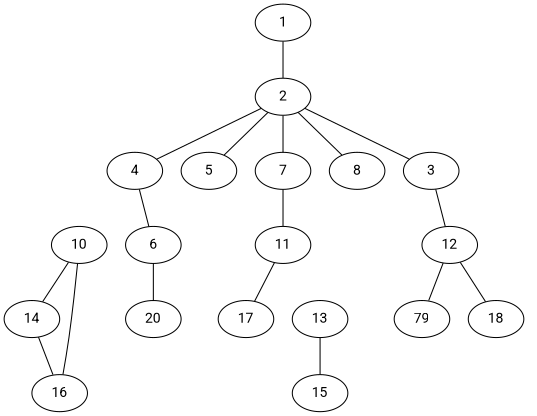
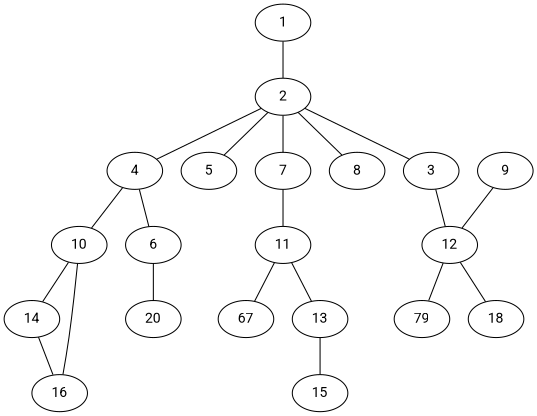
none -> (505, 171)
none -> (107, 208)
none -> (302, 282)
(246, 319) -> (246, 319)
